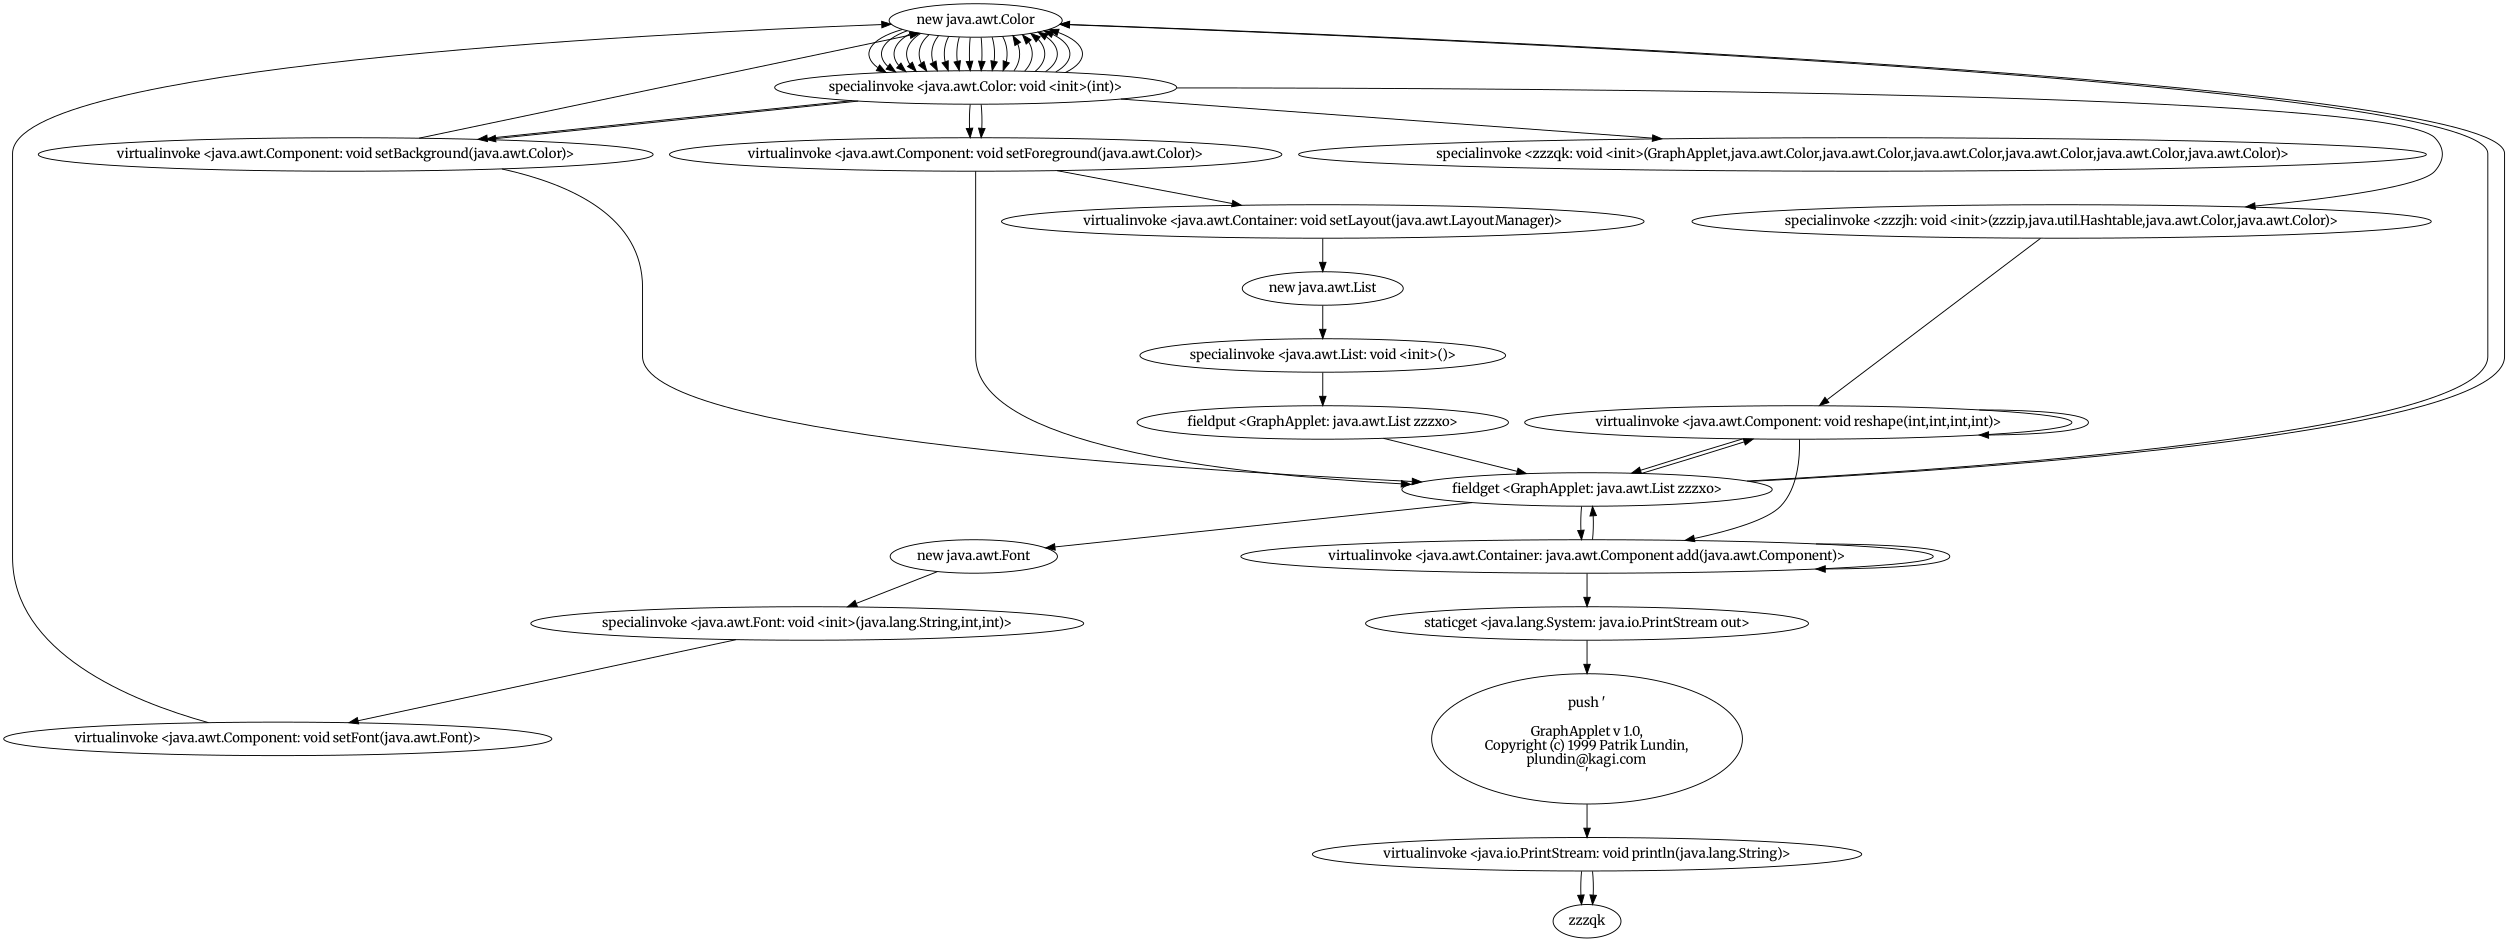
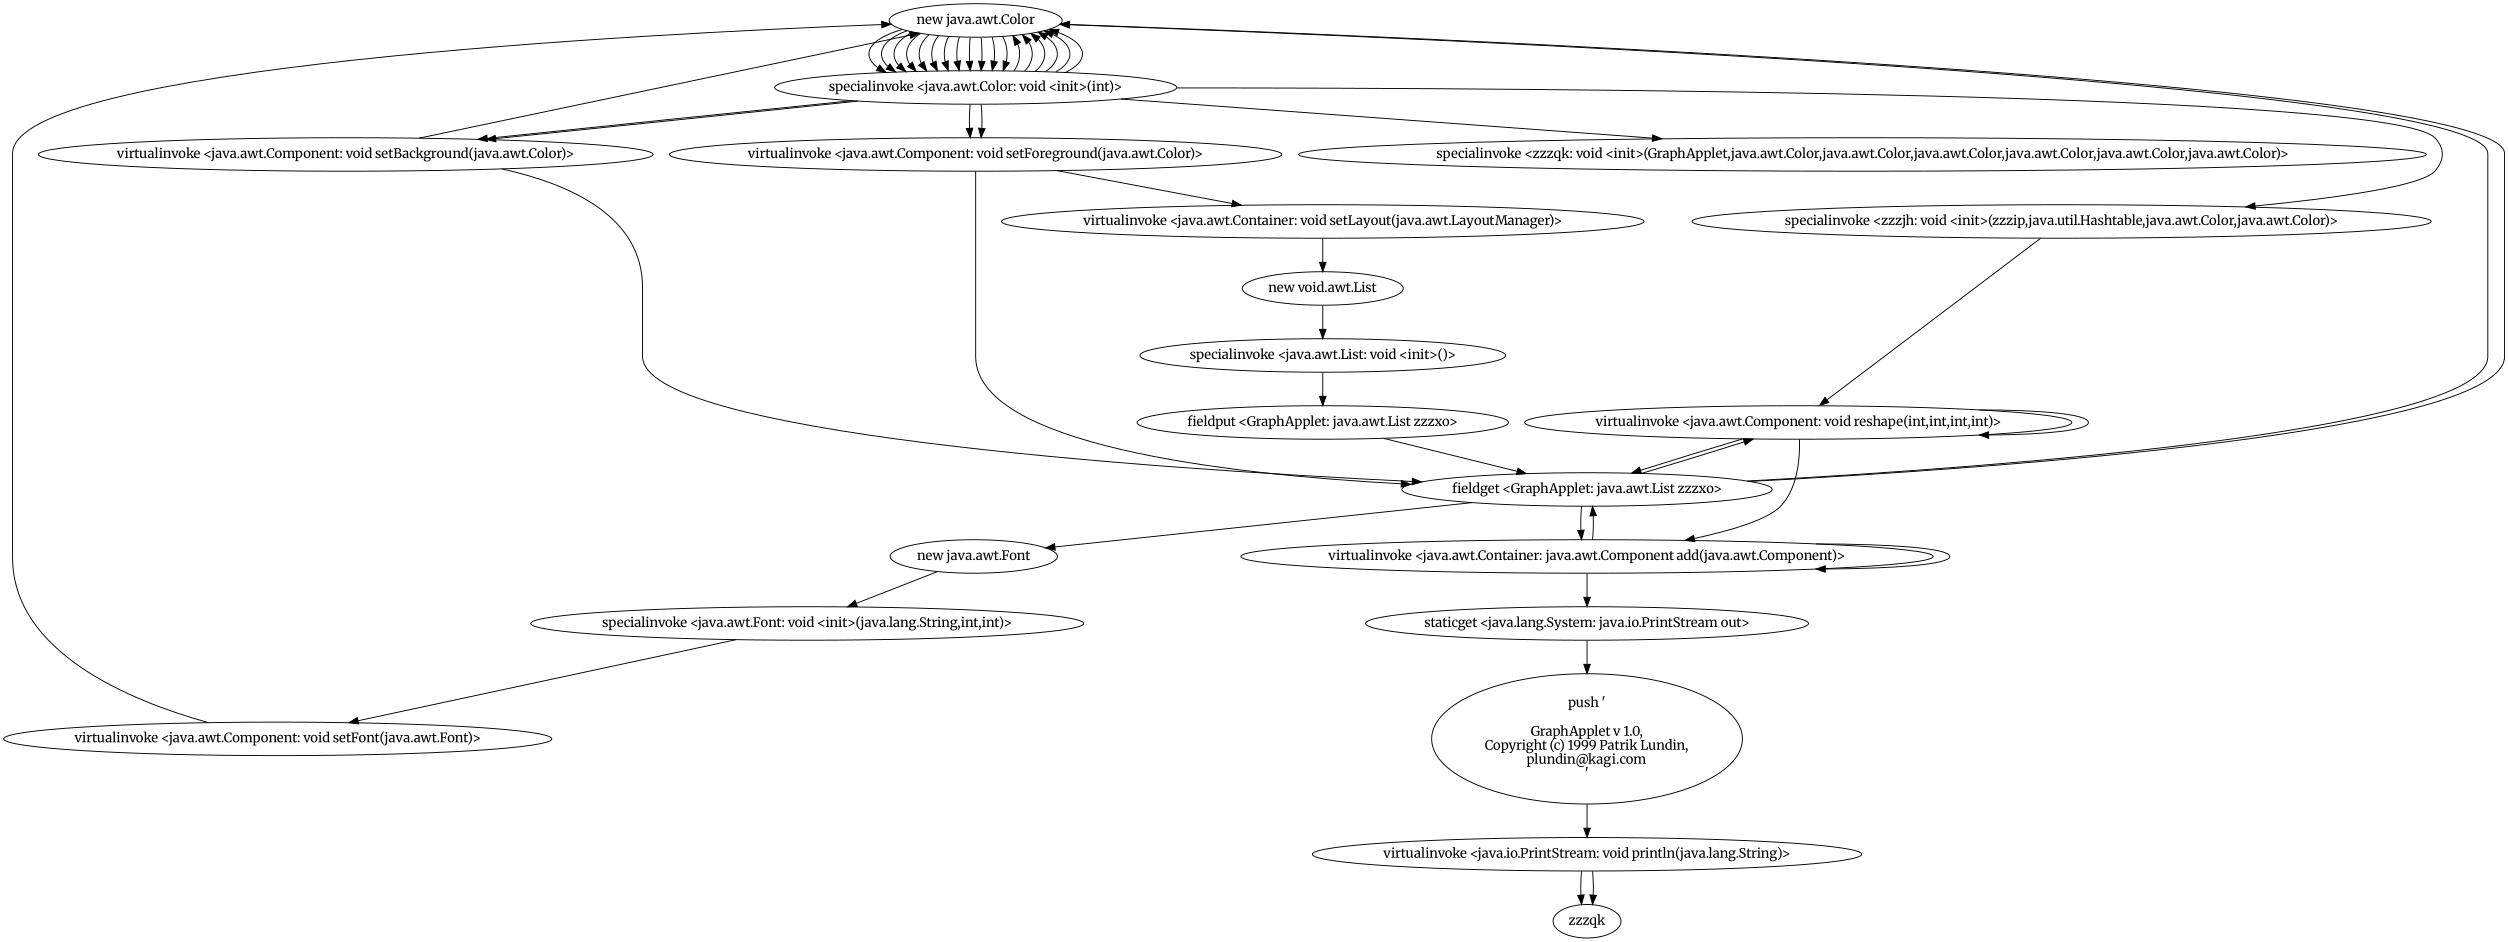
(1323, 288) -> (1323, 288)
